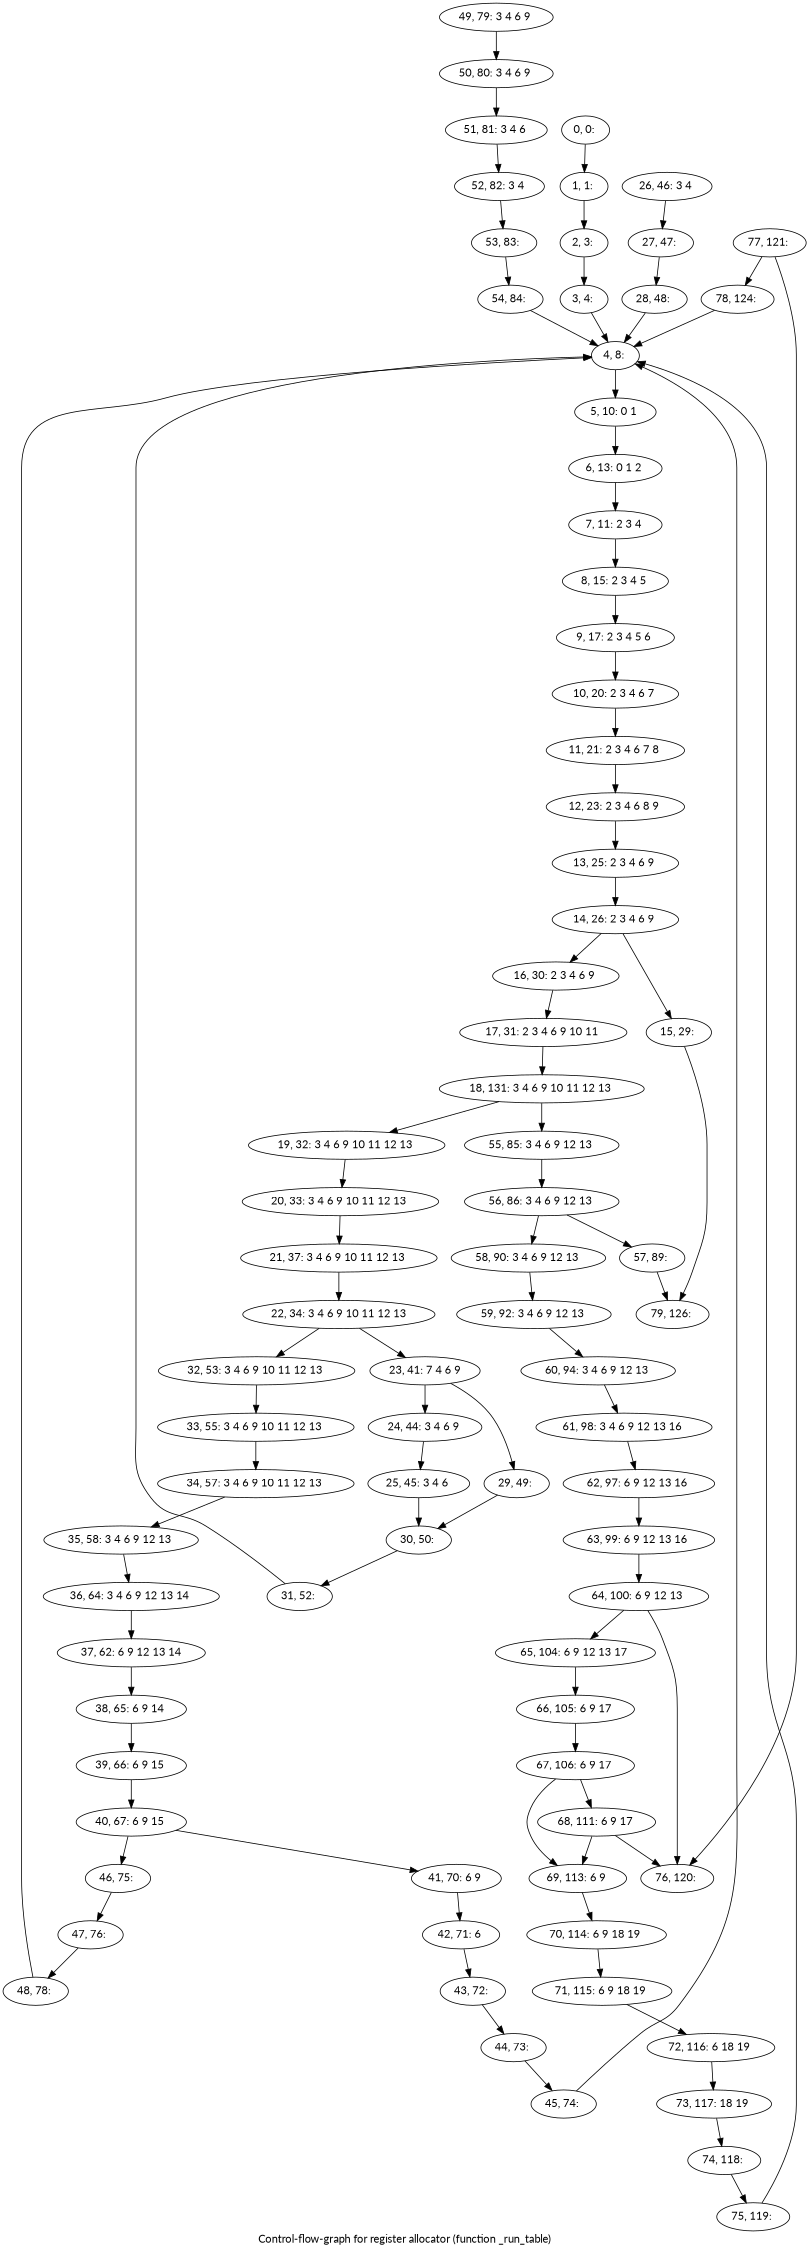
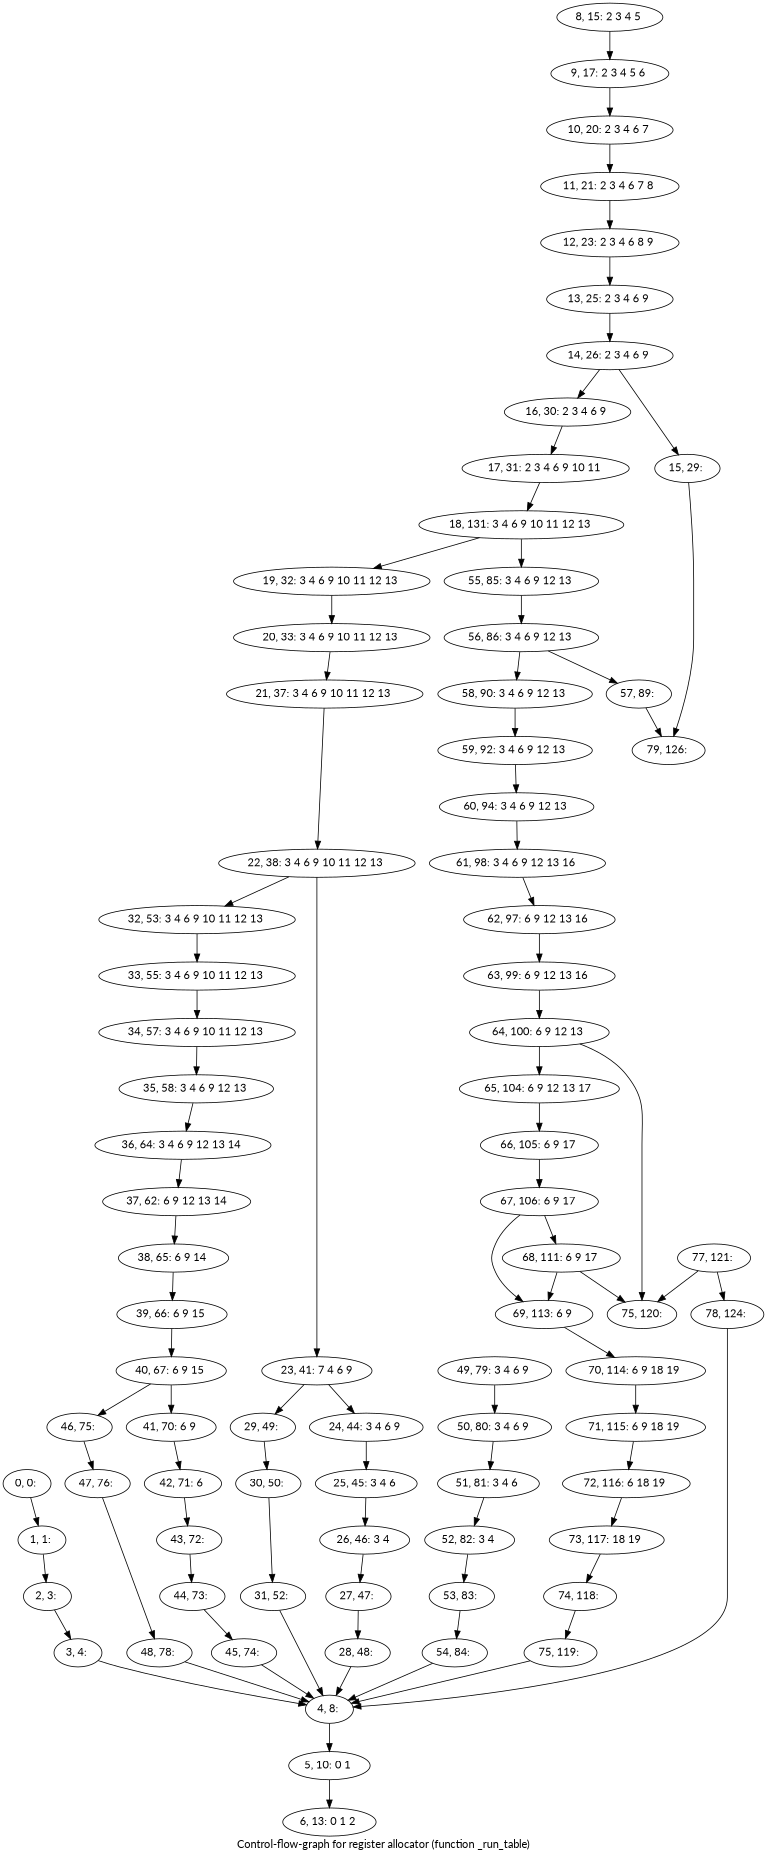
(615, 525) -> none
(339, 1314) -> (317, 863)
(419, 1508) -> (366, 1508)
(677, 1878) -> (642, 1314)
